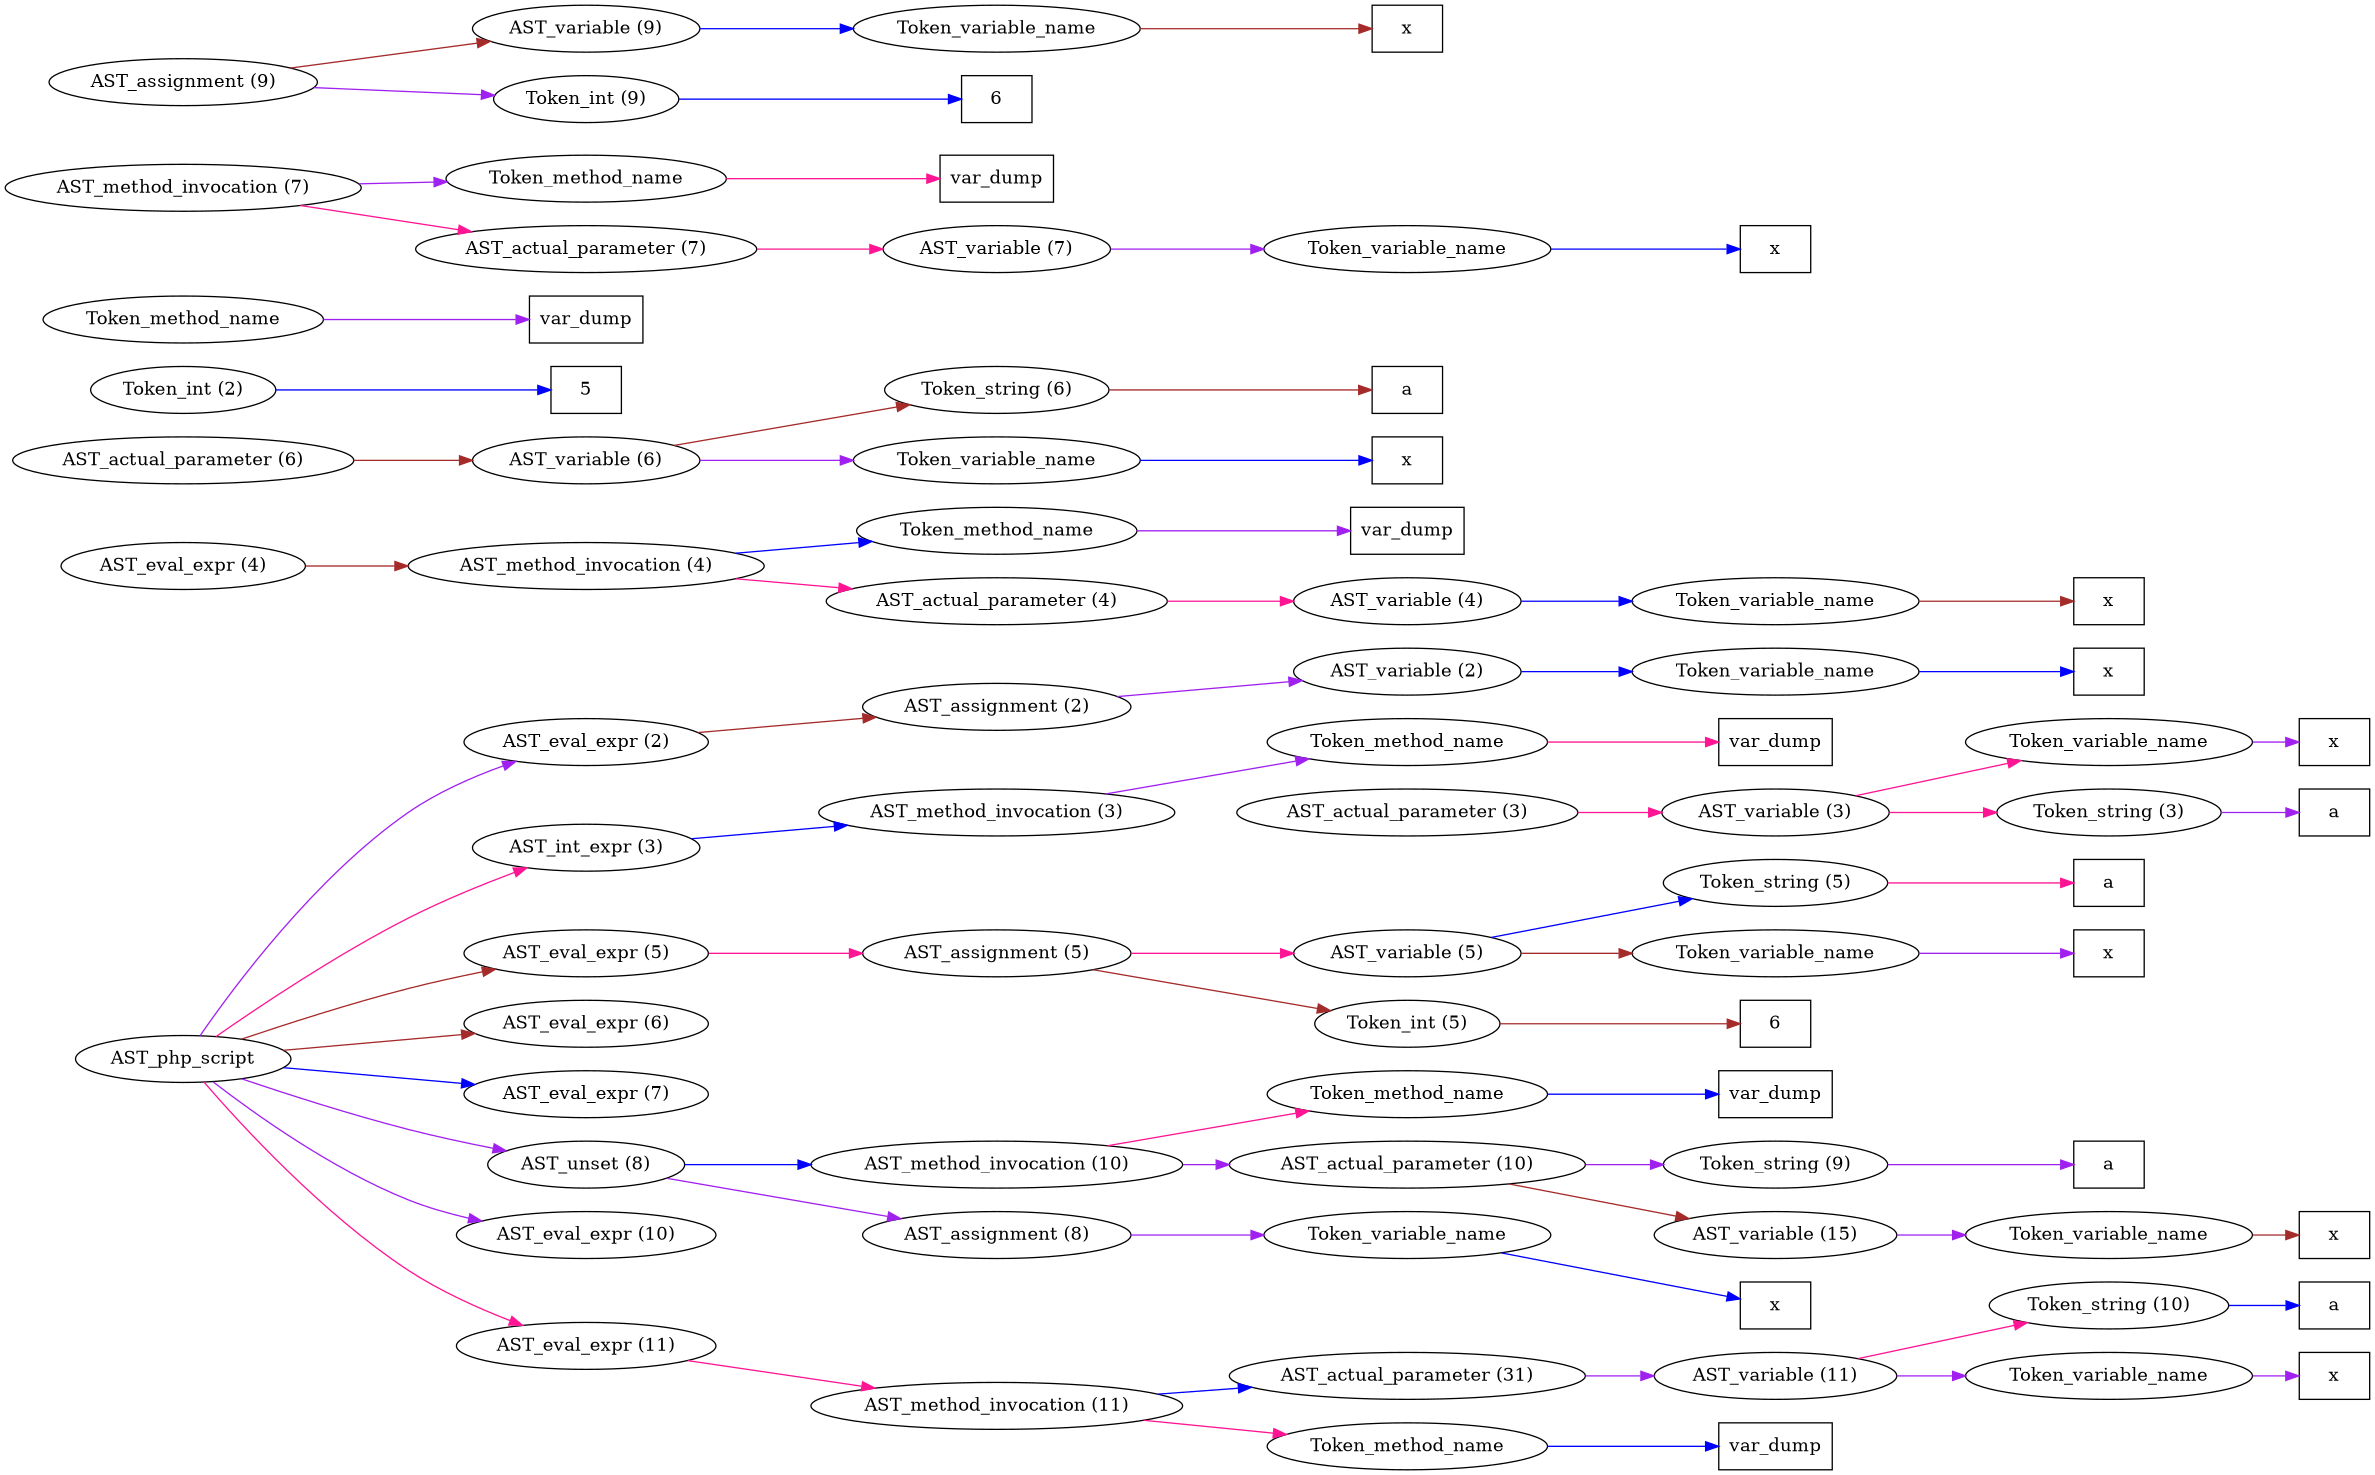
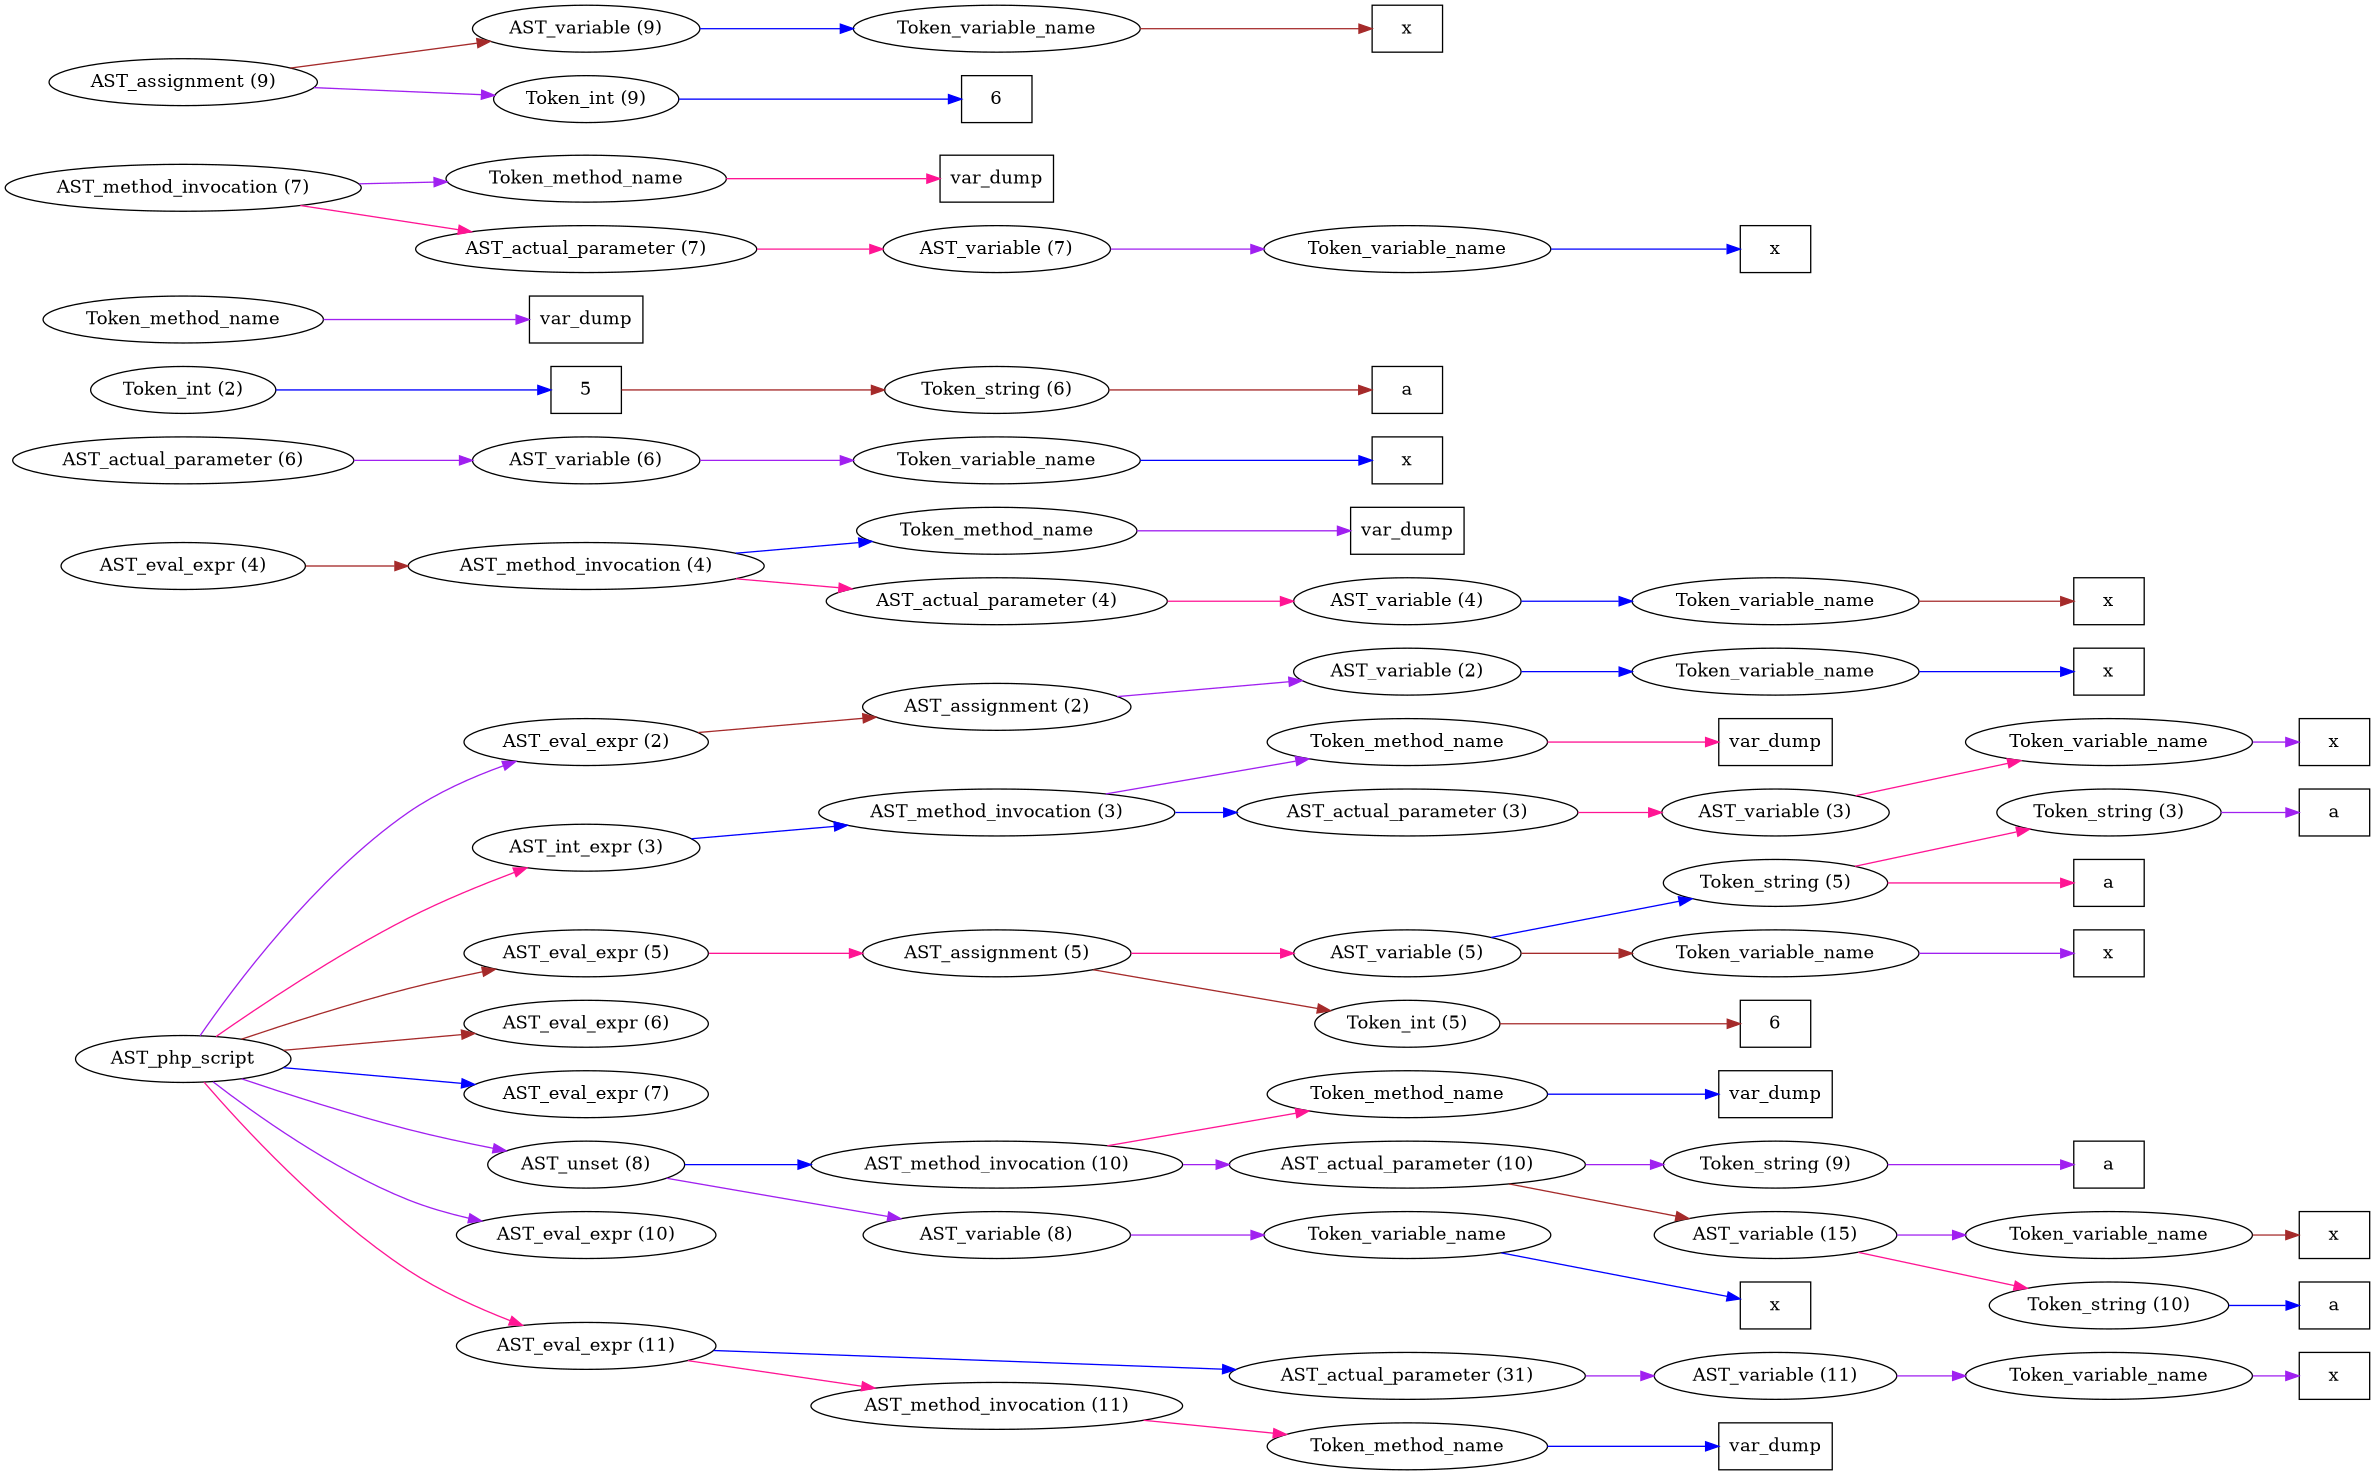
(785, 426) -> (746, 390)
(407, 460) -> (407, 460)
none -> (1199, 812)
(1936, 812) -> (1936, 849)
(997, 1235) -> (997, 1235)
(1936, 1342) -> (1936, 1269)
(1198, 1391) -> (968, 1360)
